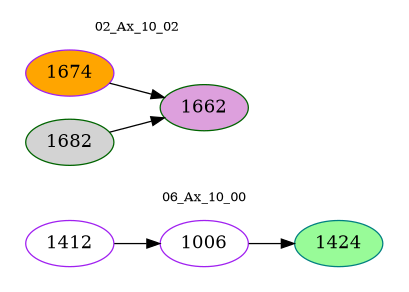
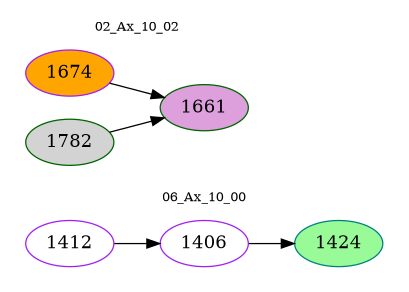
(204, 108) -> (204, 108)
(70, 142) -> (70, 142)
(204, 244) -> (204, 244)
